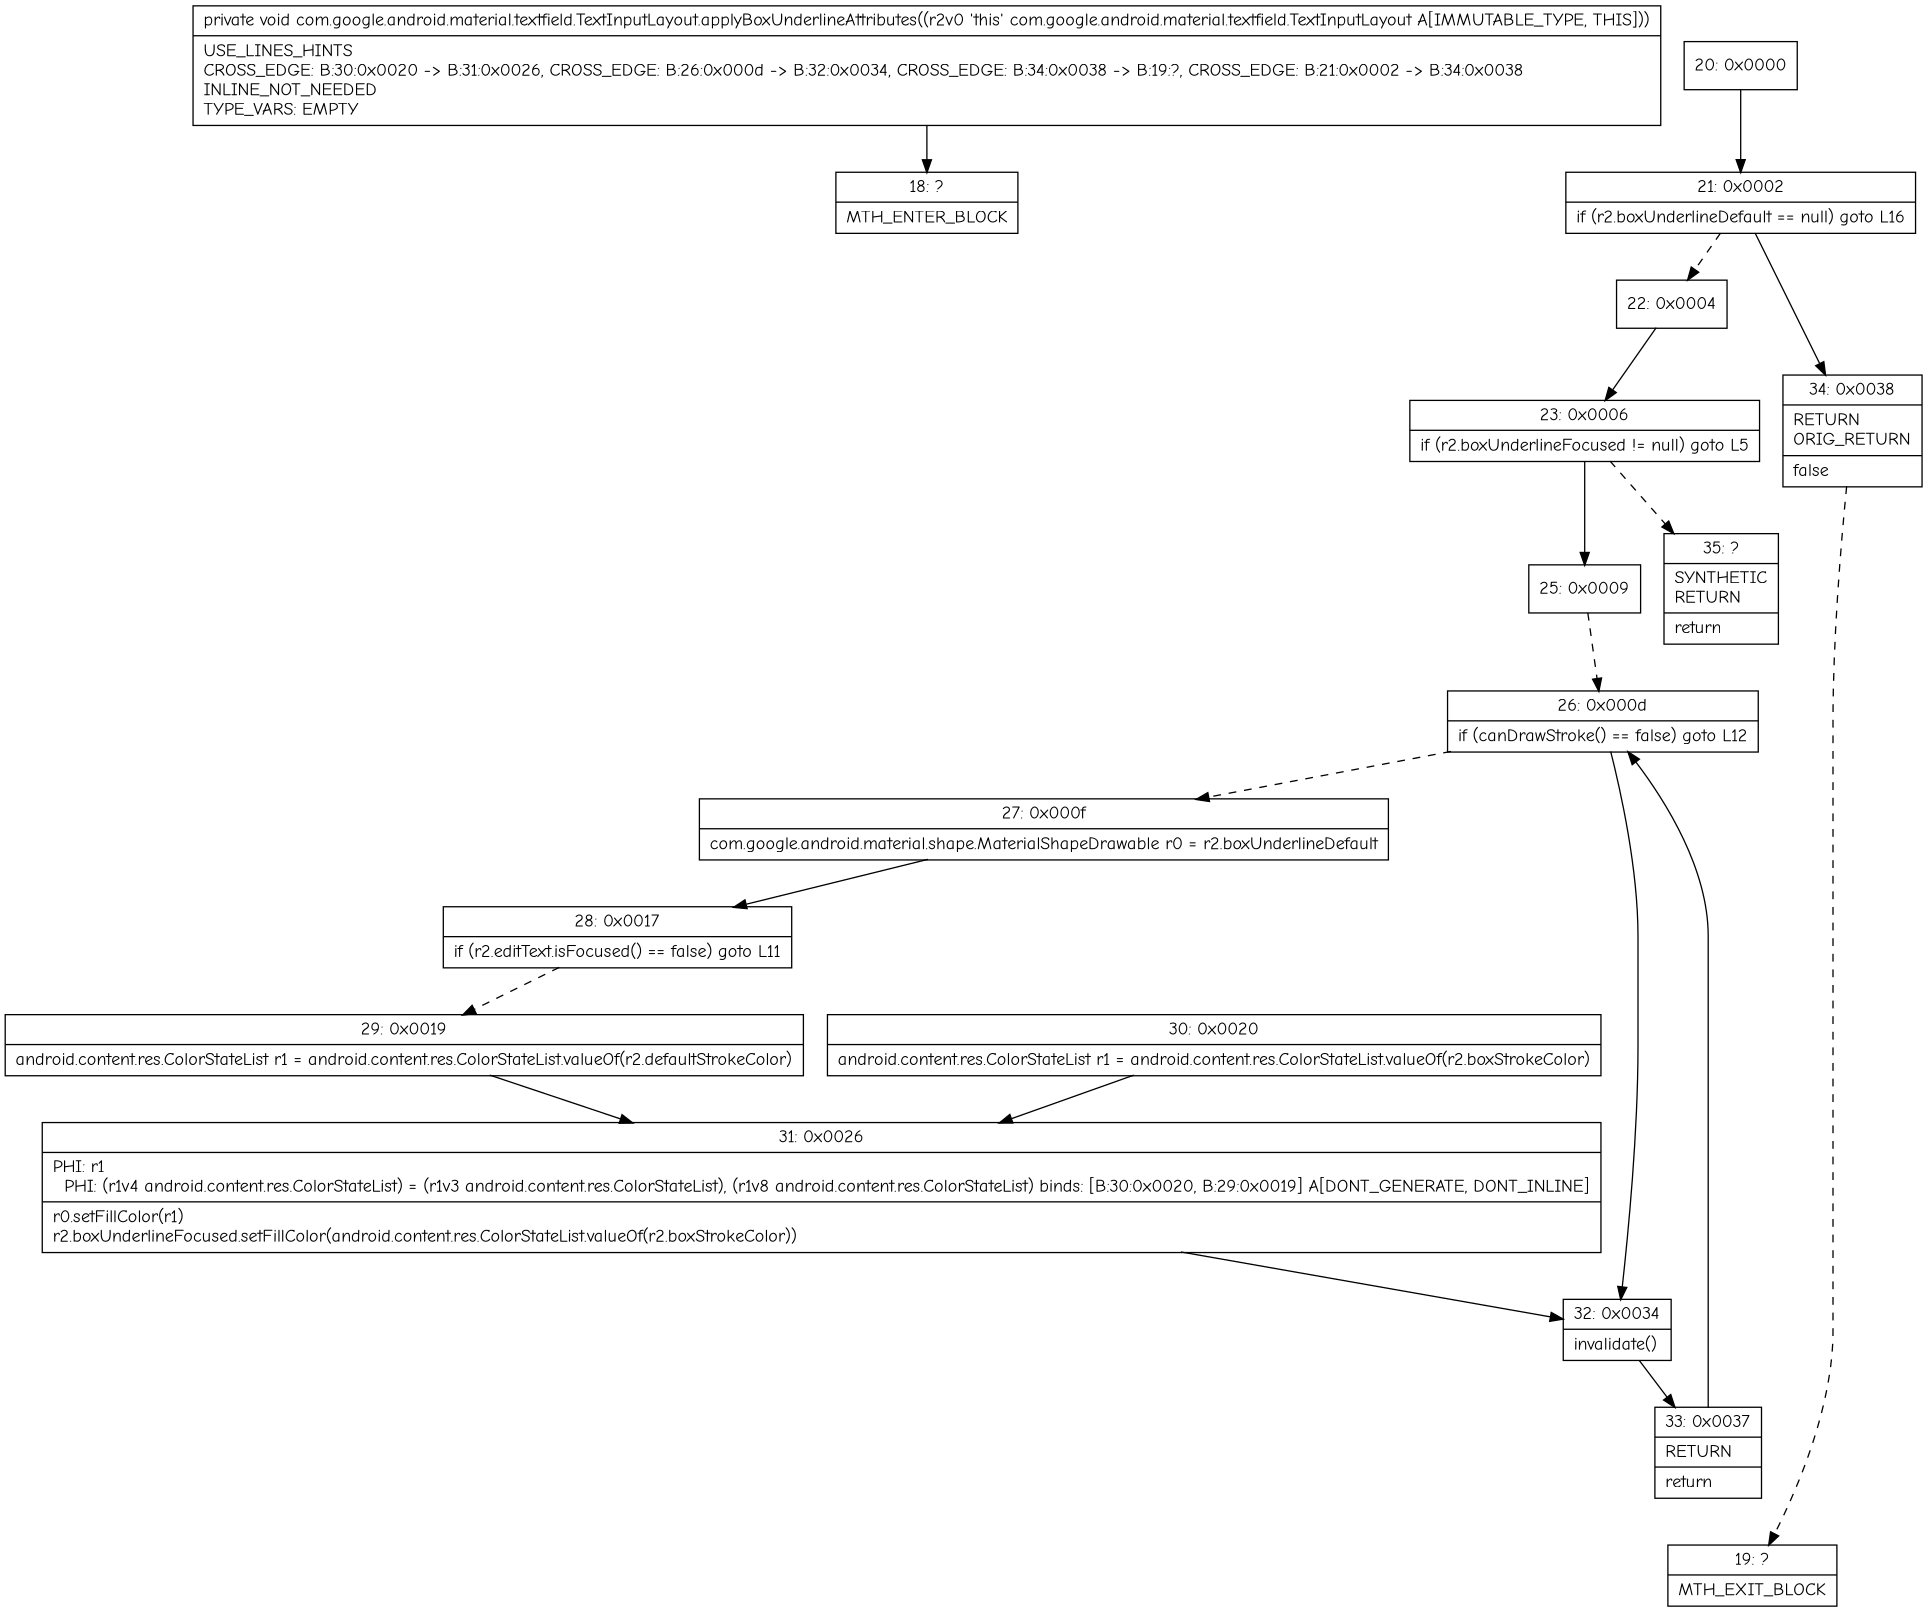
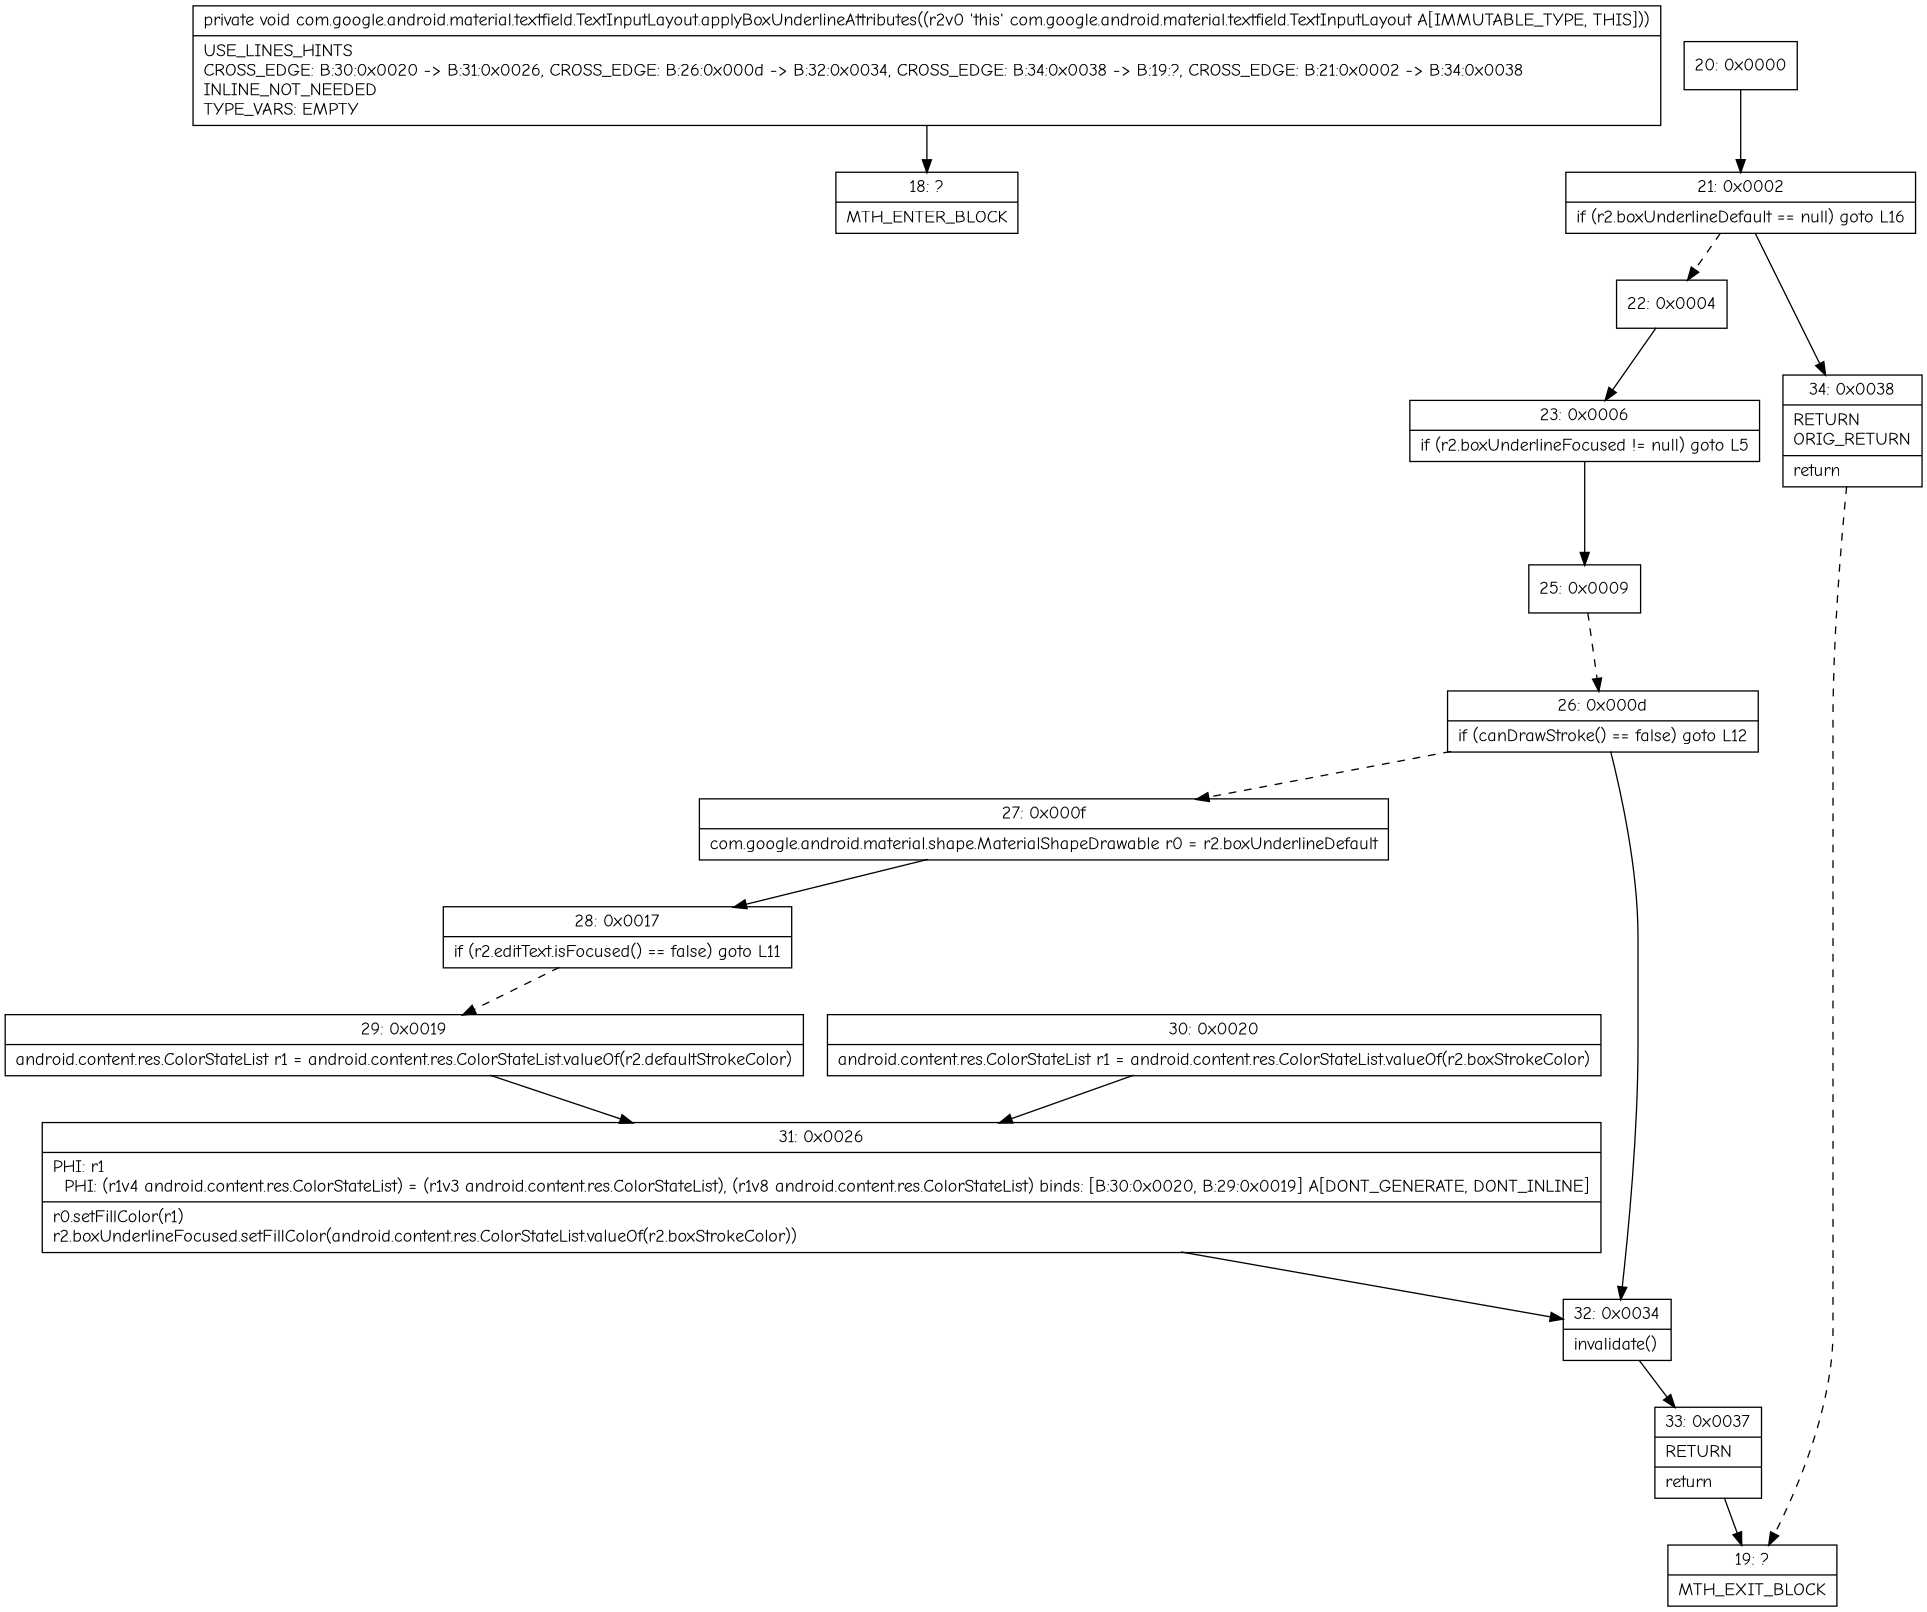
(1812, 471) -> (1817, 471)
(1721, 589) -> none
(1708, 1076) -> (1731, 1515)
